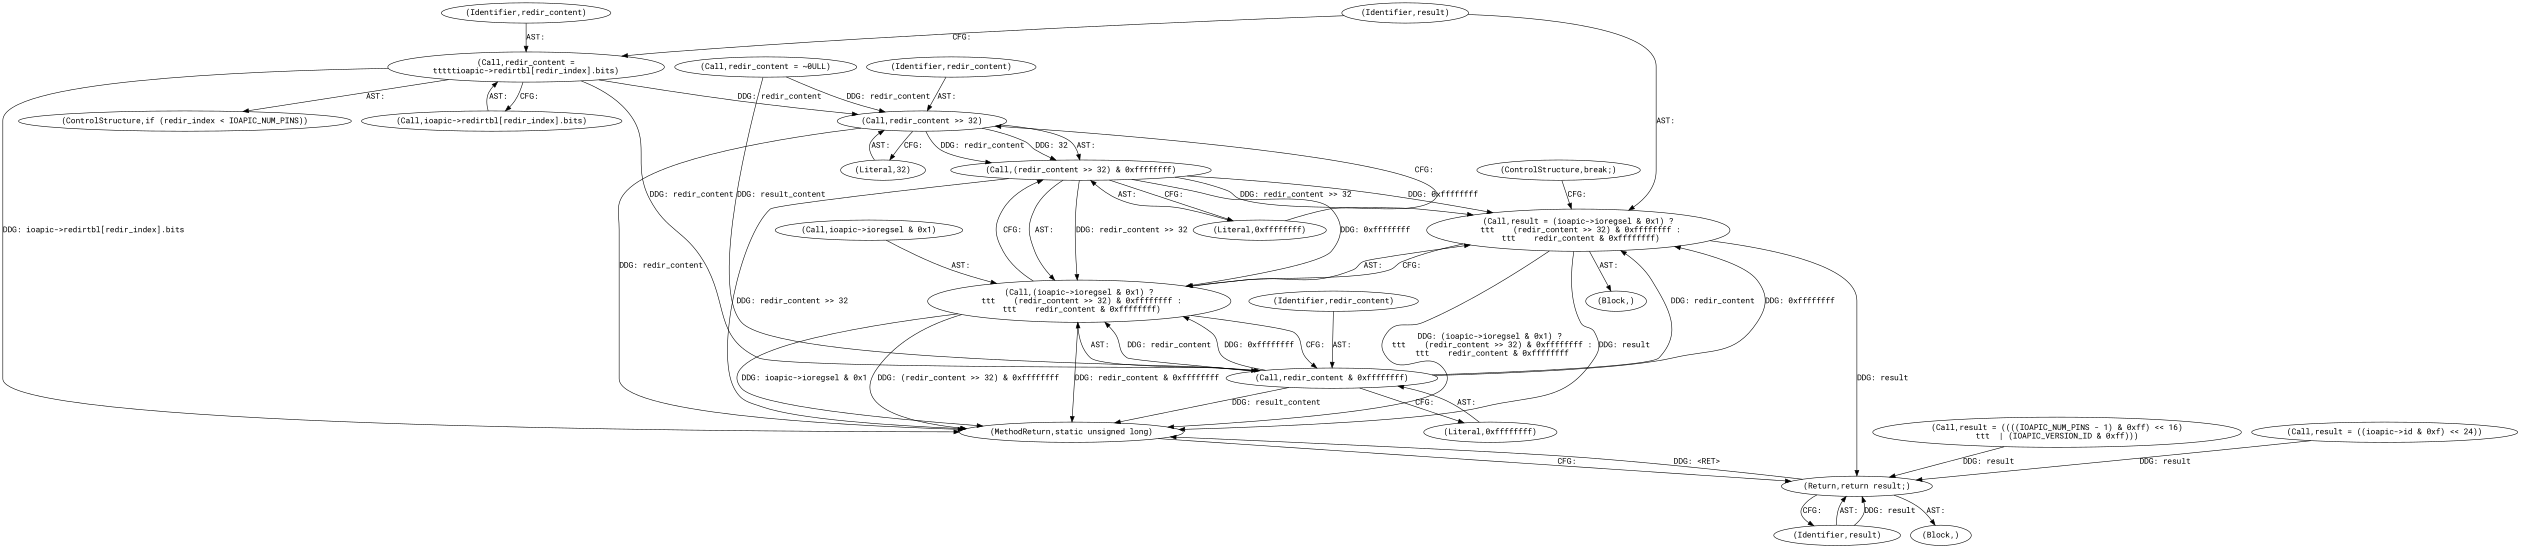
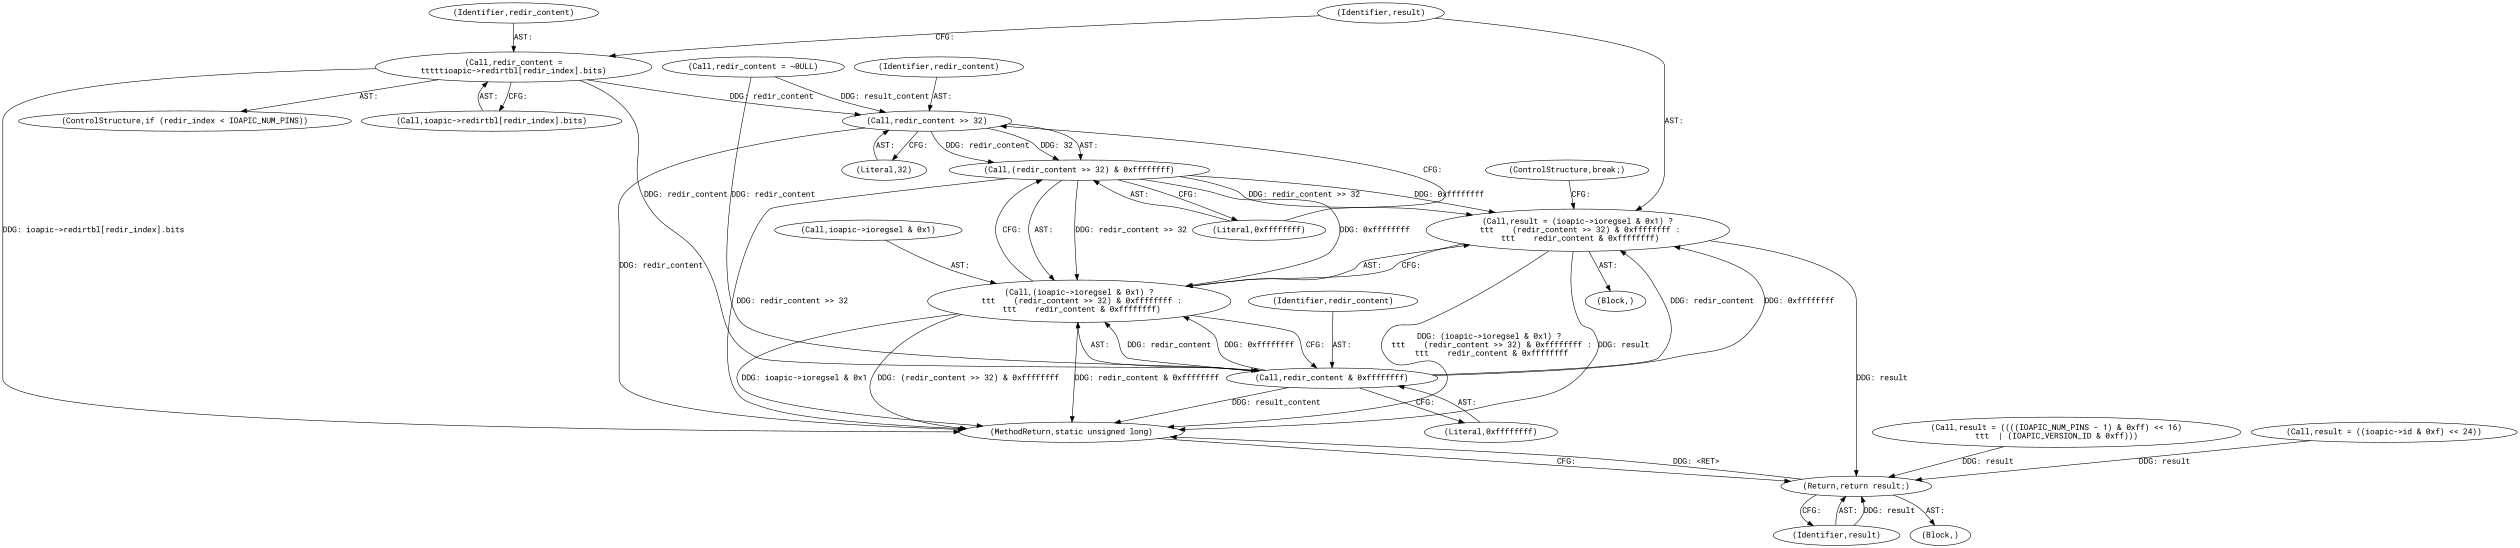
(888, 97) -> (885, 97)
(781, 195) -> (773, 195)
